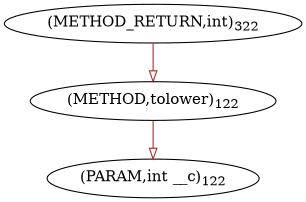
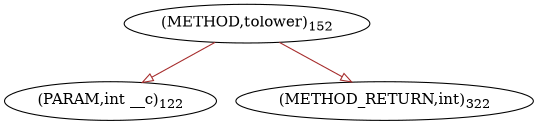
(153, 57) -> (311, 60)
(227, 99) -> (321, 22)
